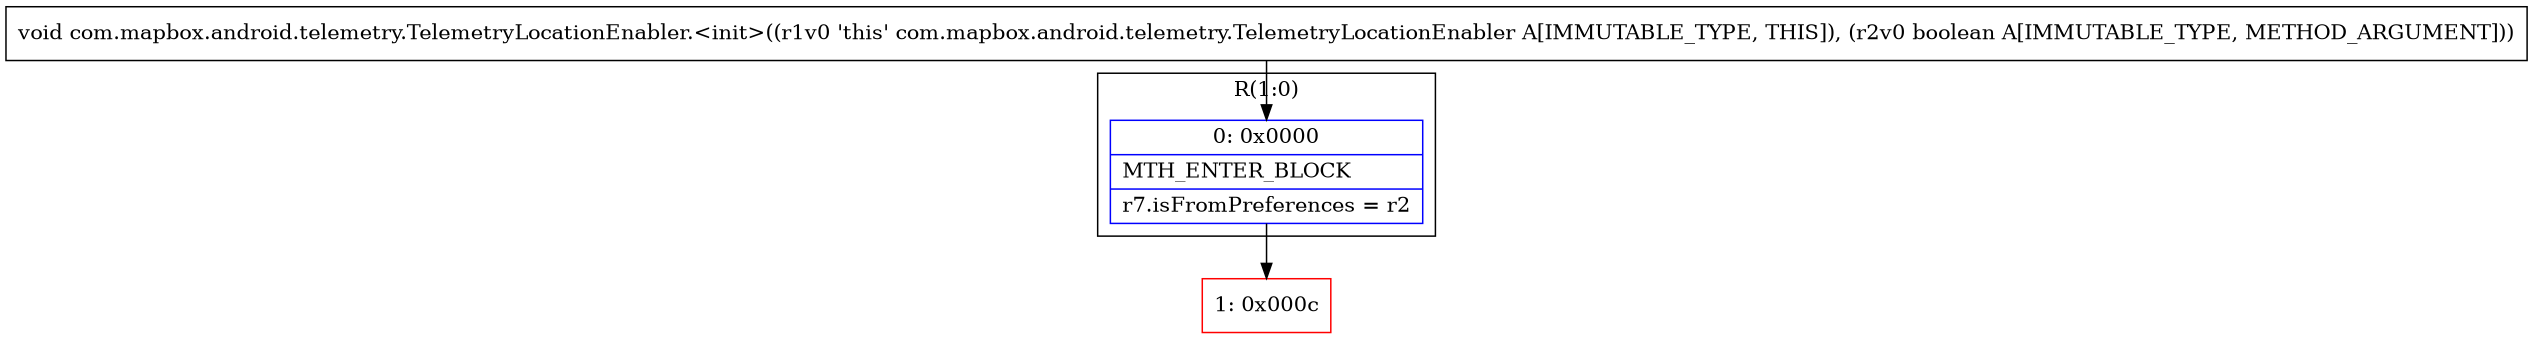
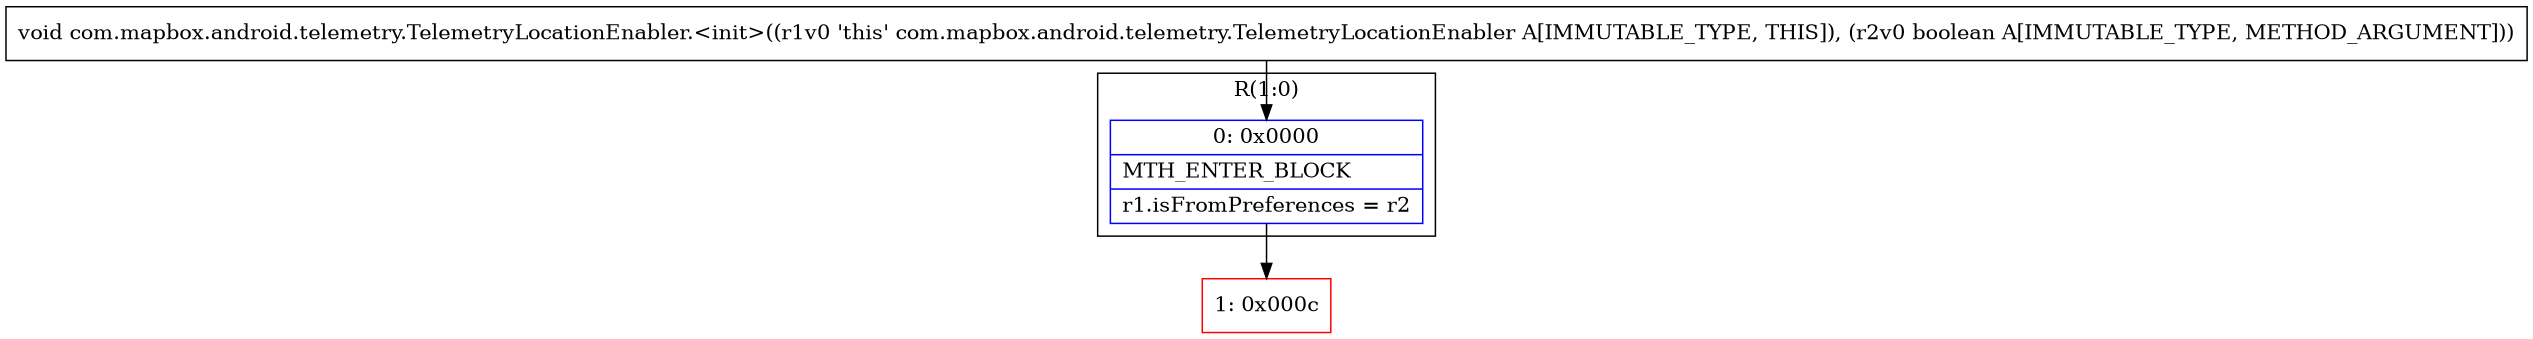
(1267, 205) -> (1267, 205)
